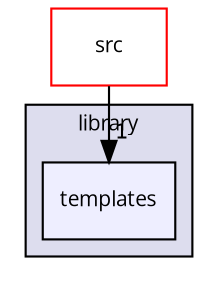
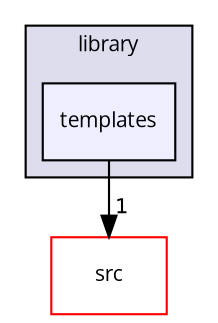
(109, 118) -> (109, 191)
